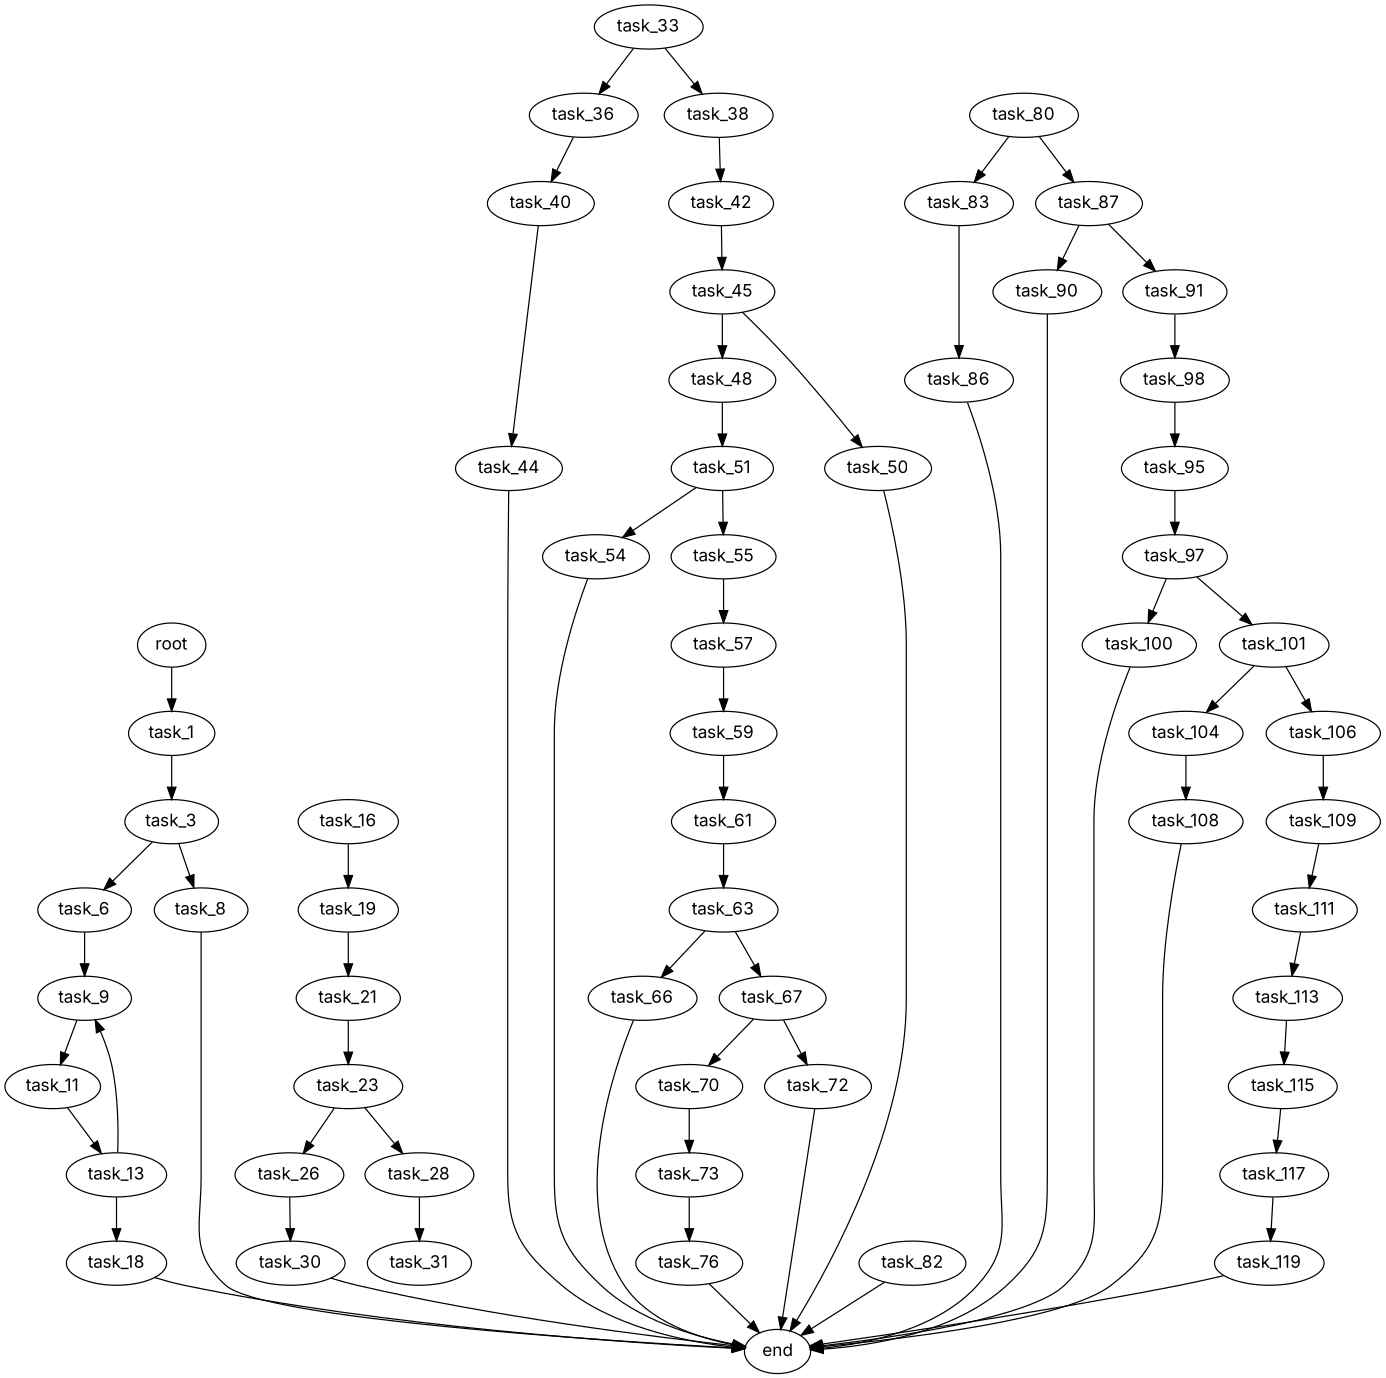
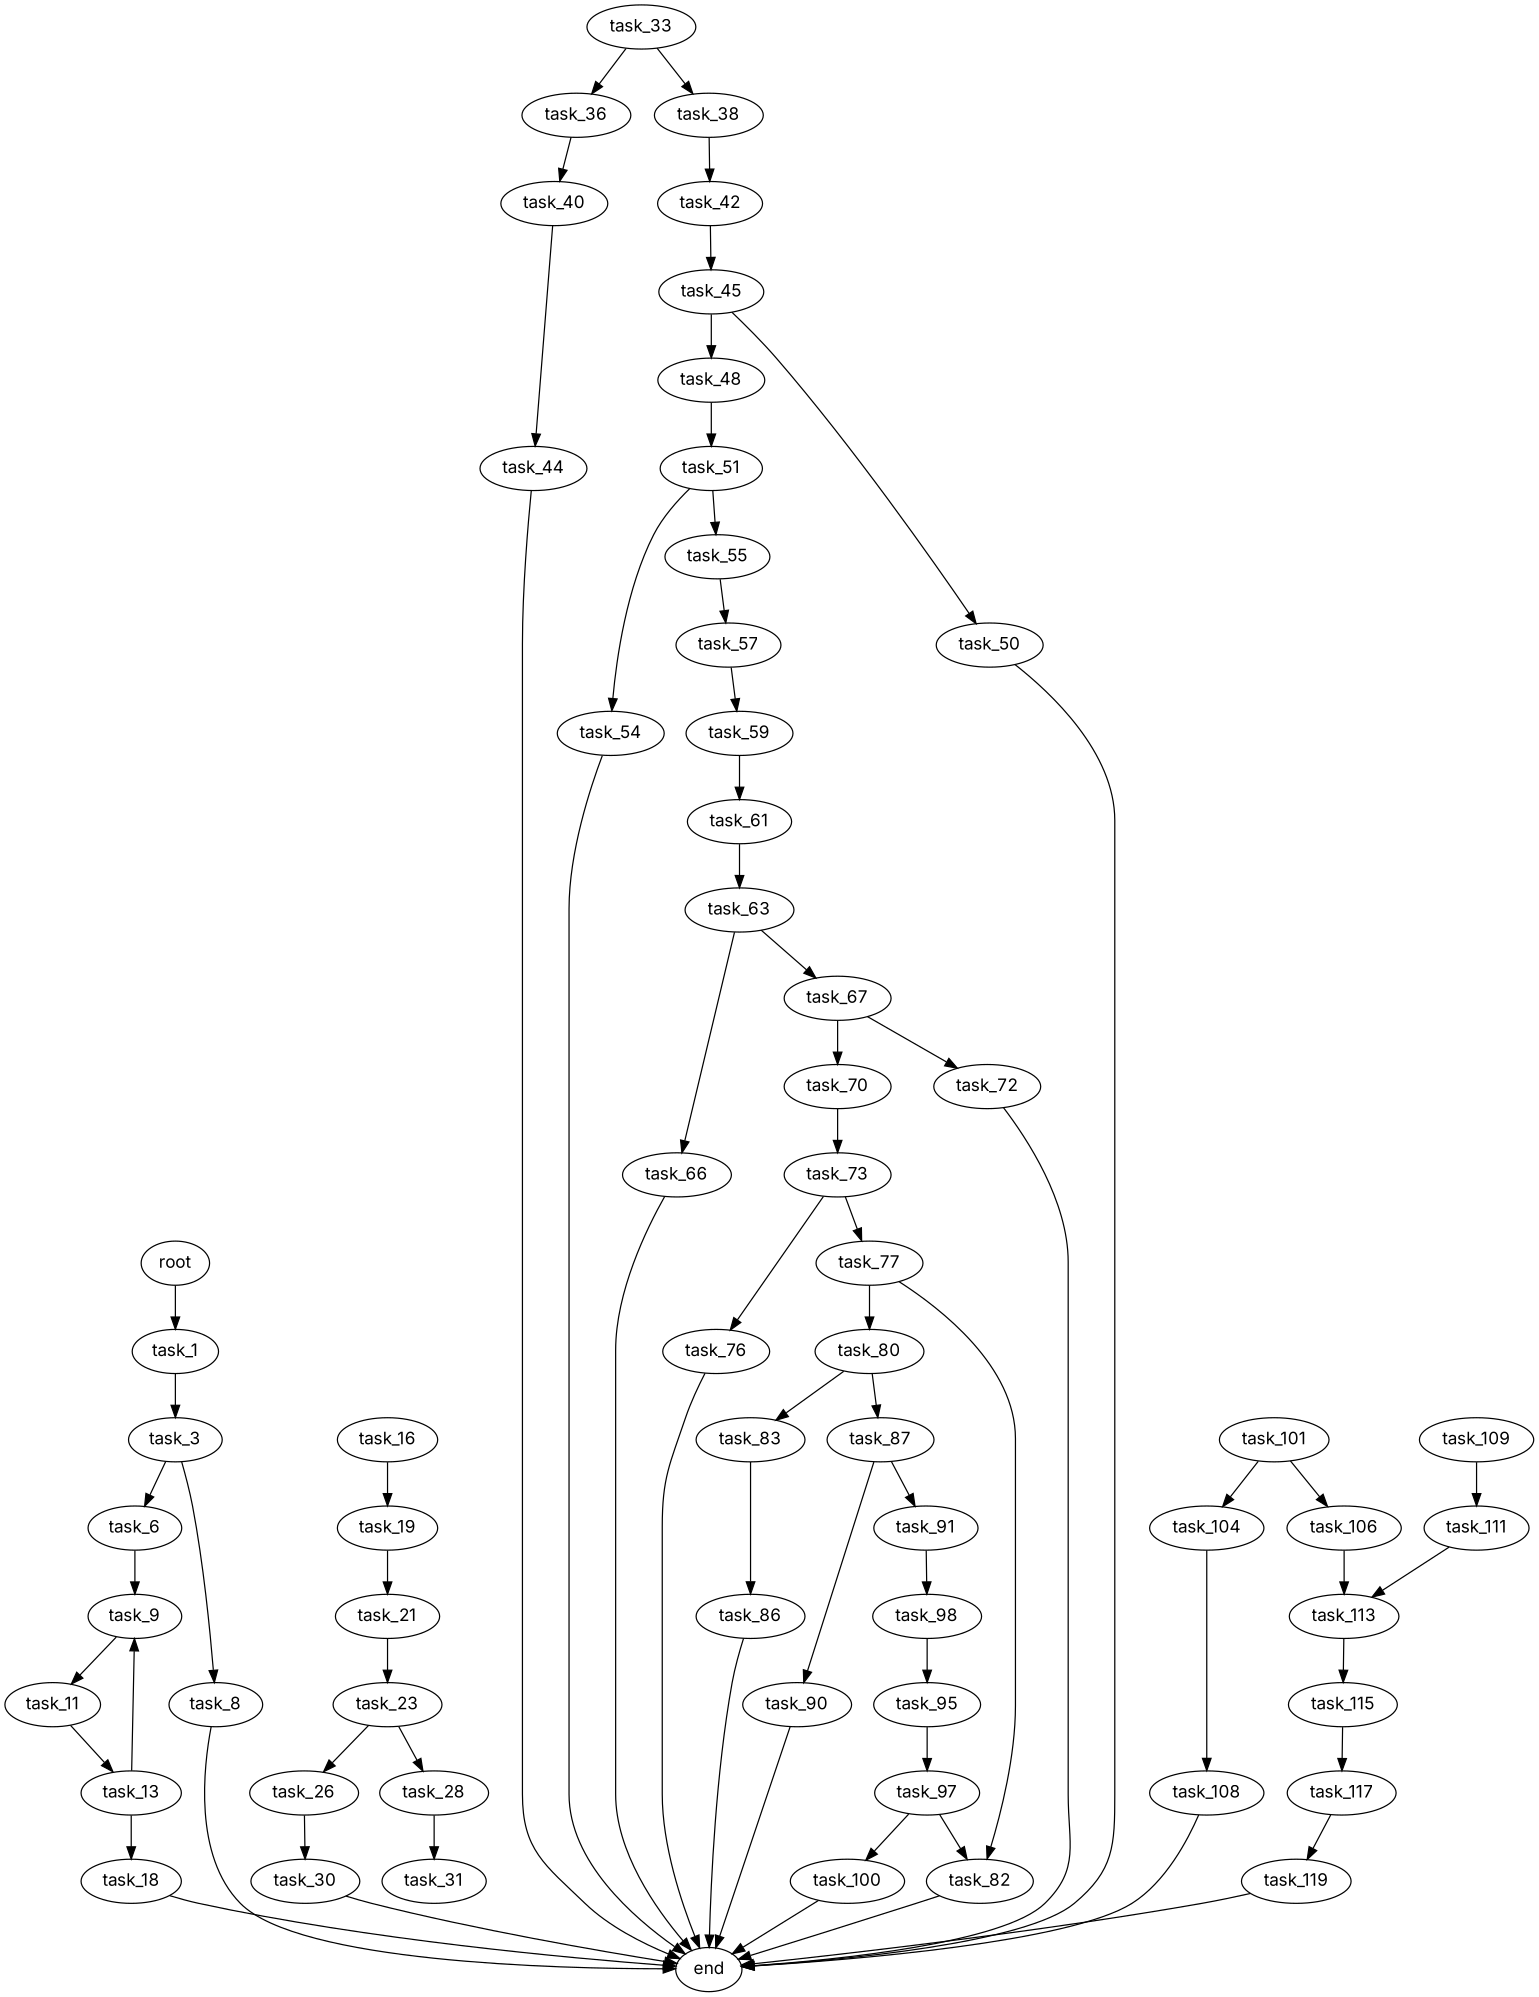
(1220, 597) -> (950, 1832)
(1323, 772) -> (1344, 1566)
none -> (870, 1263)
